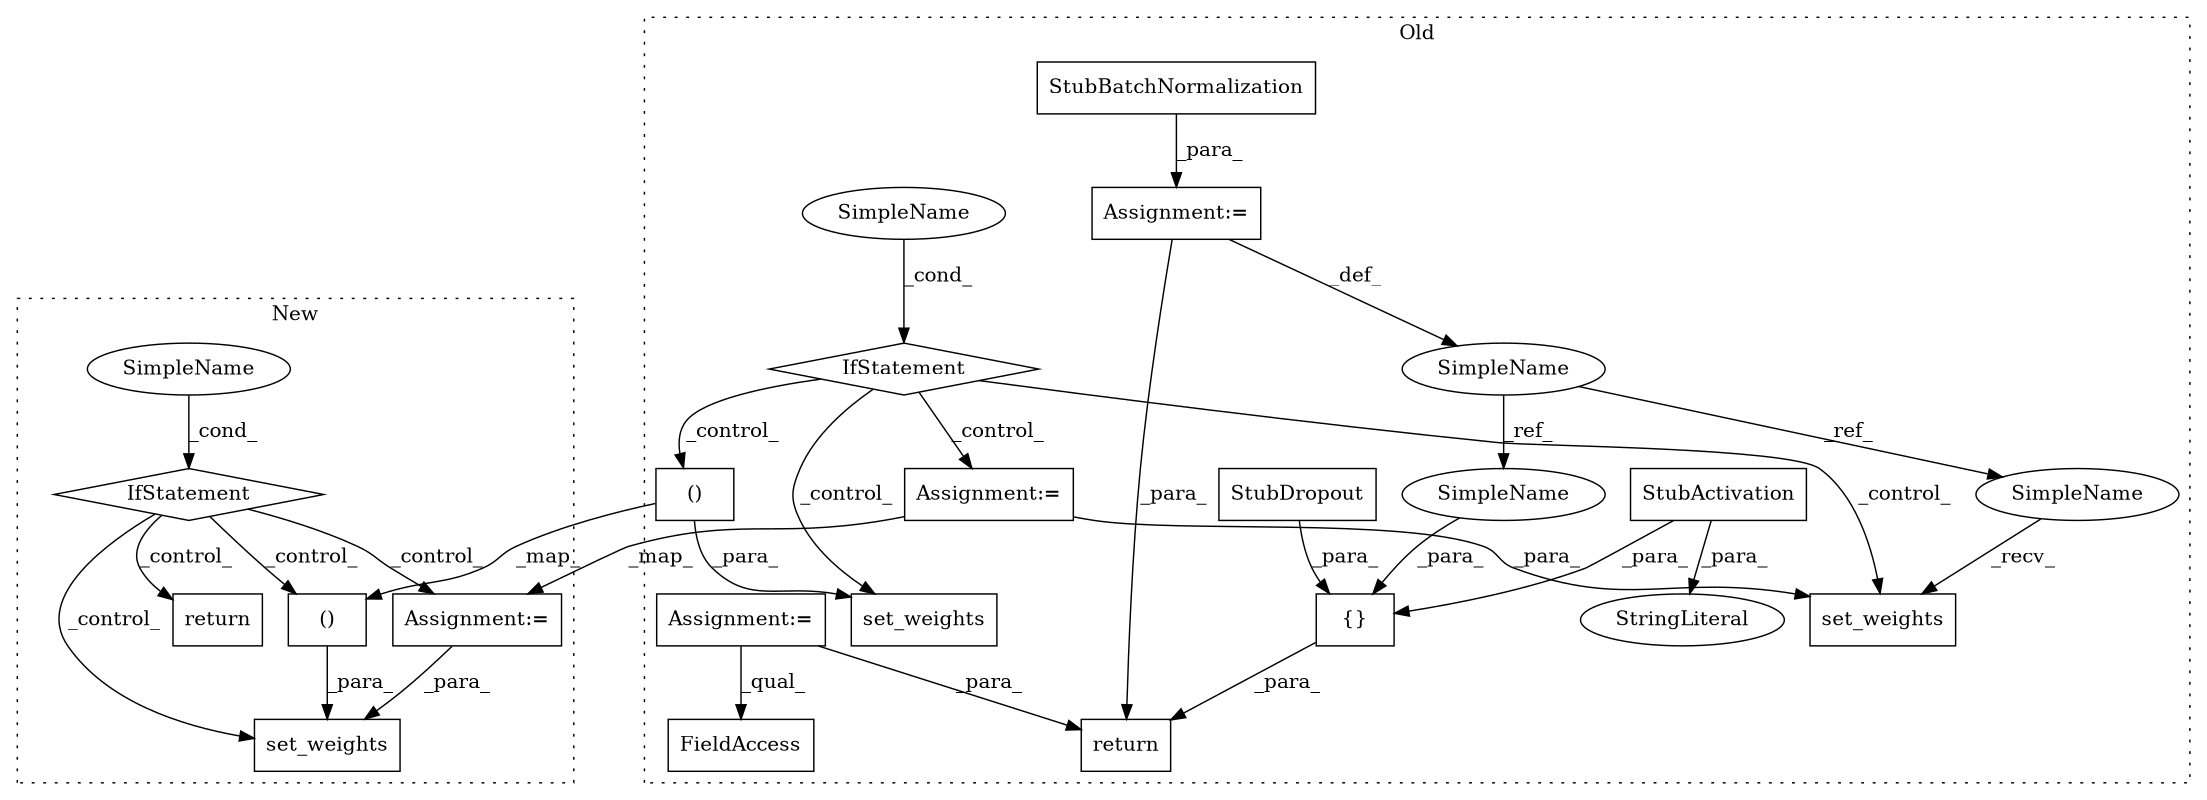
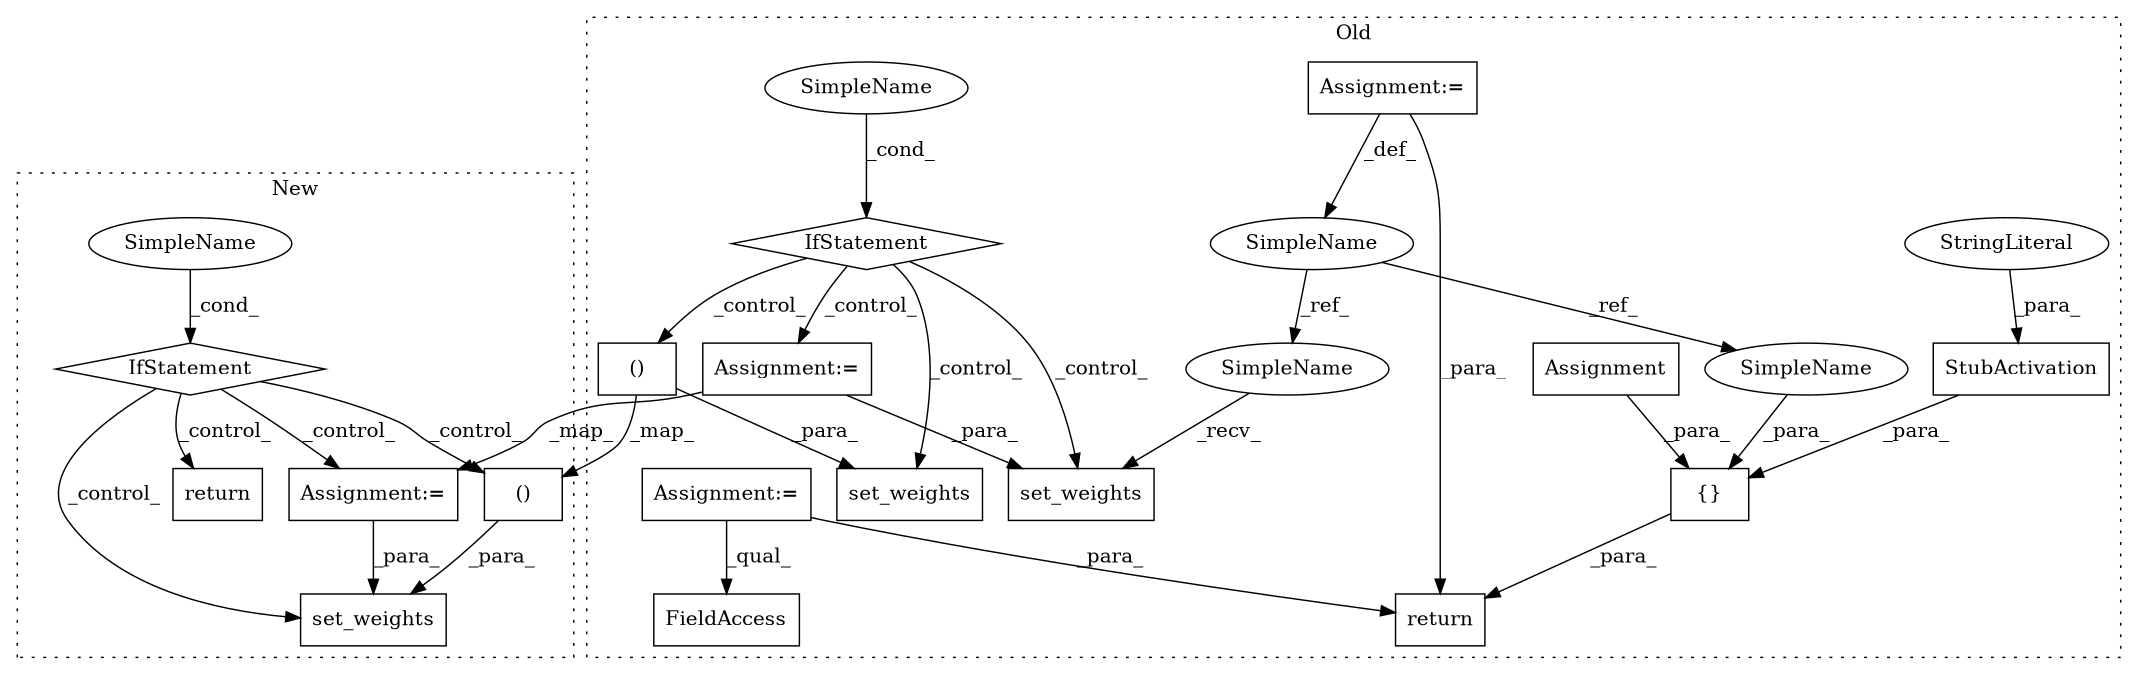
(1176, 88) -> none
(1298, 494) -> (1606, 369)
(1702, 550) -> (2013, 299)
